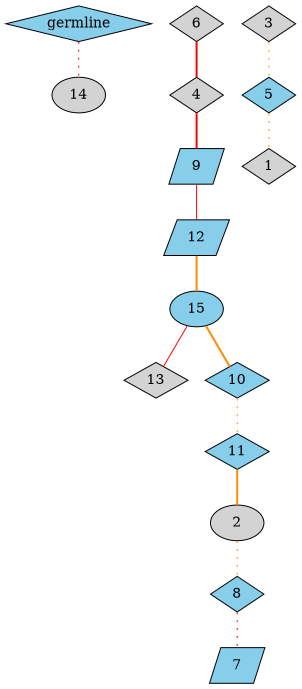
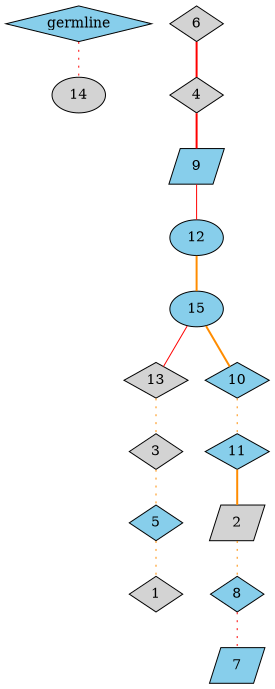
(197, 238) -> (197, 238)
none -> (156, 416)
(237, 523) -> (237, 523)
